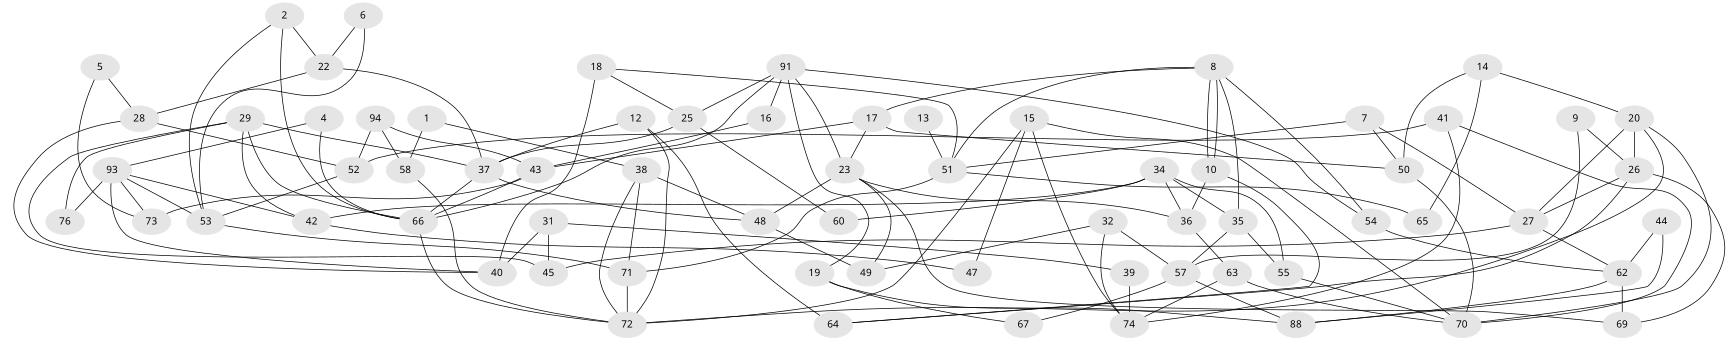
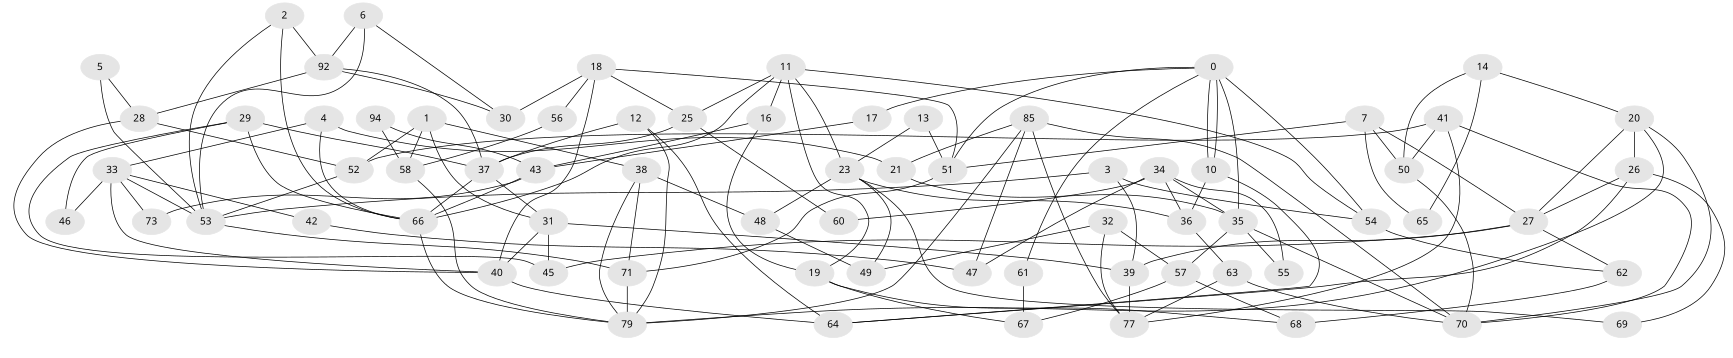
(324, 67) -> (324, 67)
(786, 67) -> (786, 67)
(1214, 67) -> (1214, 67)
none -> (506, 119)
none -> (557, 119)
(1029, 119) -> (1029, 119)
(1576, 119) -> none
(367, 140) -> (380, 152)
(858, 145) -> (884, 145)
(78, 148) -> (135, 153)
(1148, 151) -> (1424, 144)
(112, 170) -> (112, 170)
none -> (896, 170)
none -> (1108, 170)
none -> (458, 183)
(251, 184) -> none
(1155, 187) -> (1376, 178)
(738, 205) -> (1060, 221)
(631, 209) -> (522, 201)
none -> (728, 216)
(65, 222) -> (65, 222)
(1662, 222) -> none
none -> (1326, 241)
none -> (1024, 273)
(1622, 297) -> none
(1373, 299) -> (1350, 273)
none -> (662, 308)
(627, 325) -> (627, 325)
(1129, 325) -> (1129, 325)
(1296, 325) -> (1296, 325)
